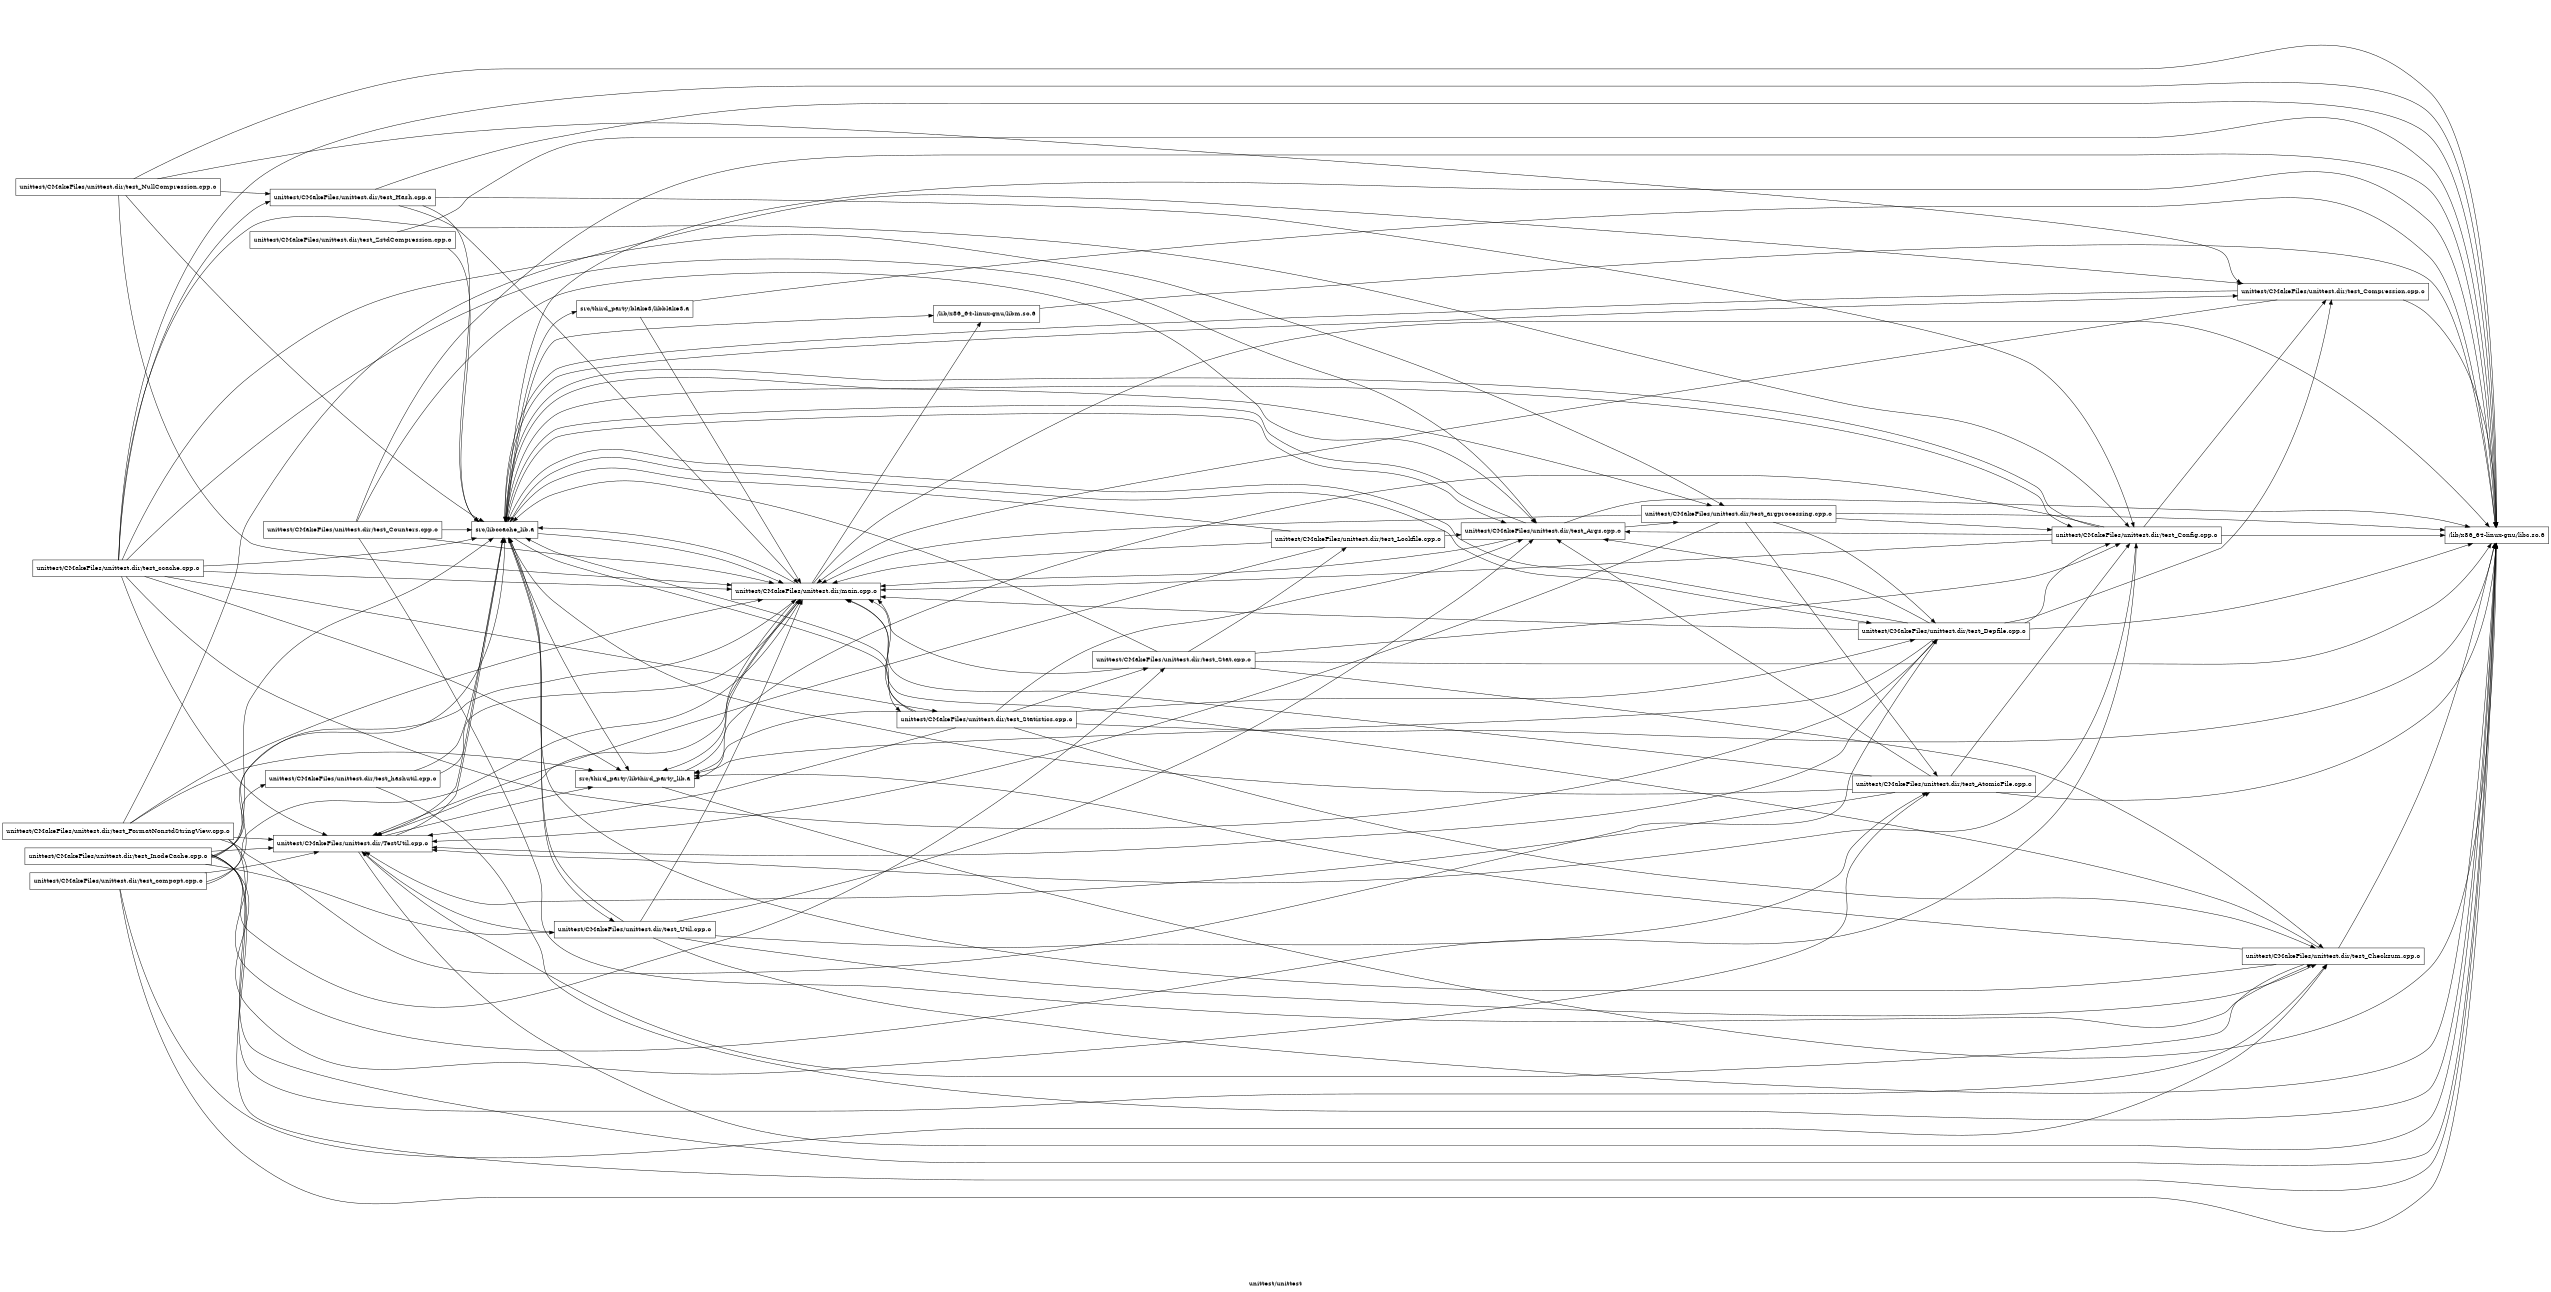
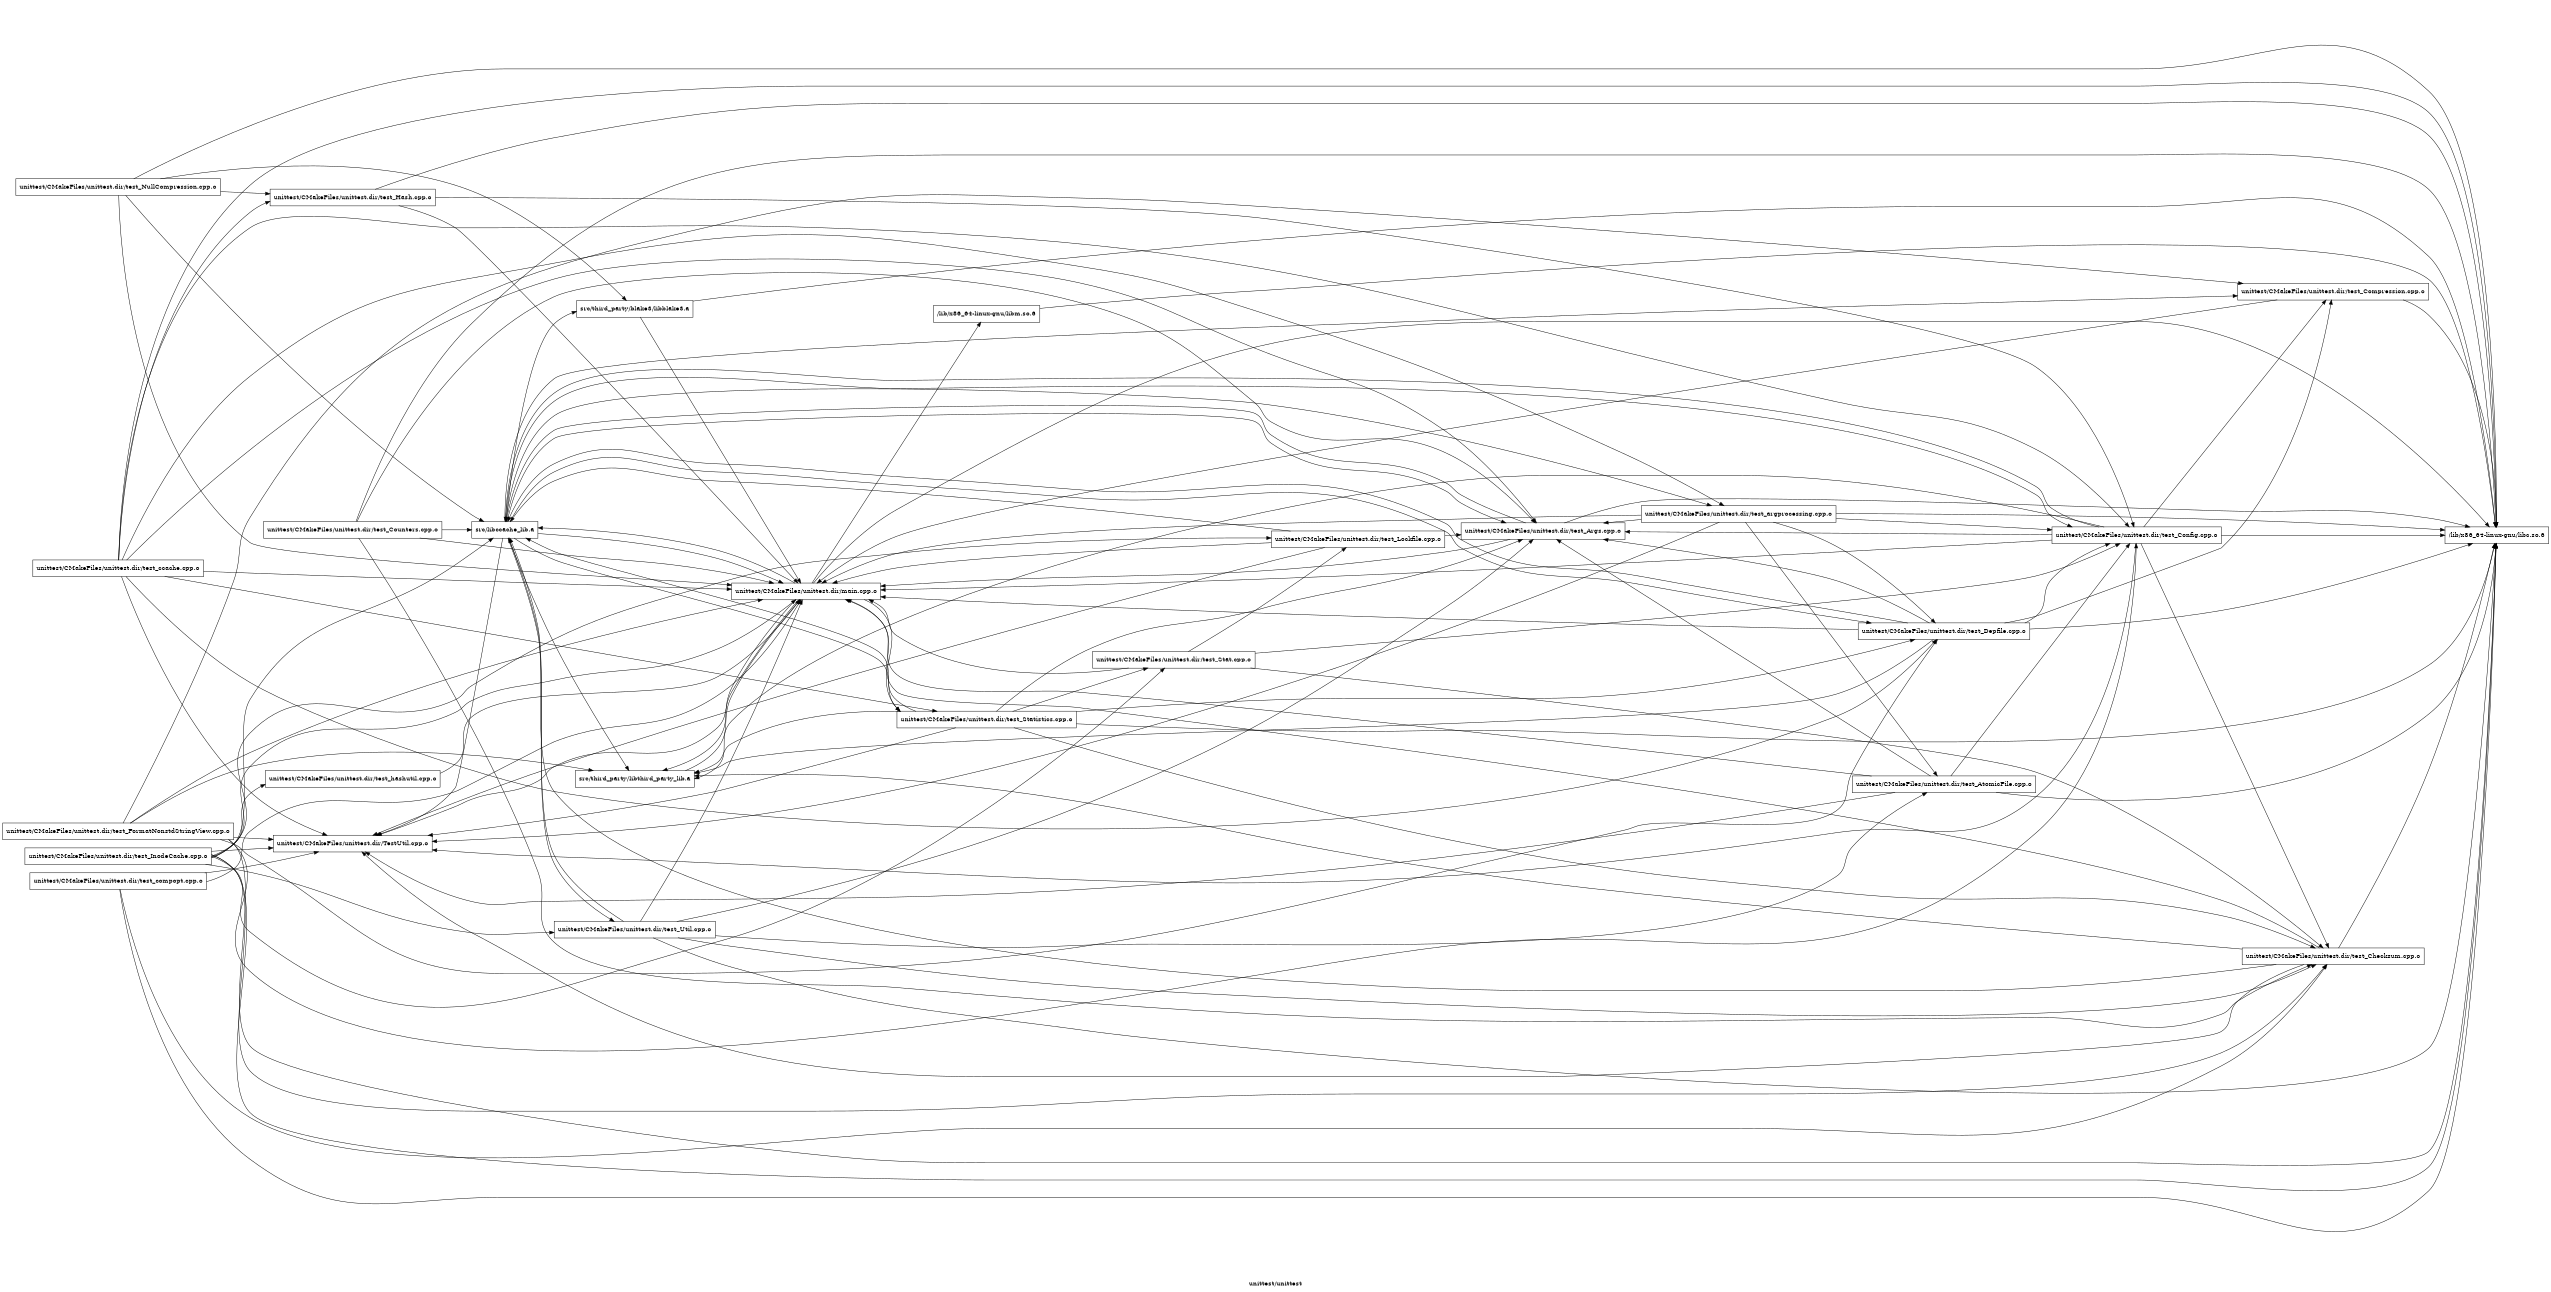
(1154, 149) -> (397, 173)
(1528, 189) -> none
(353, 240) -> none
(468, 270) -> none
(1315, 317) -> none
(633, 330) -> none
(842, 525) -> none
(1649, 525) -> (1625, 521)
(325, 558) -> none
(890, 634) -> (891, 646)
(387, 657) -> none
(1890, 664) -> none
(474, 705) -> none
(468, 713) -> none
(353, 733) -> none
none -> (2234, 744)
(1150, 771) -> none
(487, 811) -> none
(1218, 844) -> none
(453, 911) -> none
(1756, 1033) -> none
(1039, 1054) -> (671, 596)
(1620, 1111) -> none
(1635, 1146) -> none
